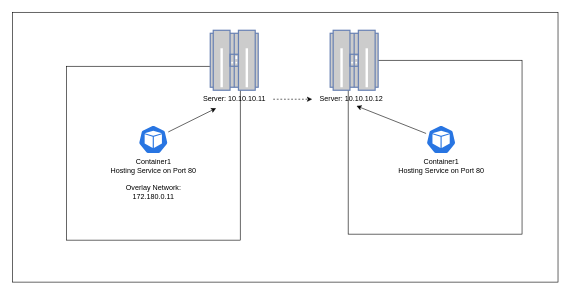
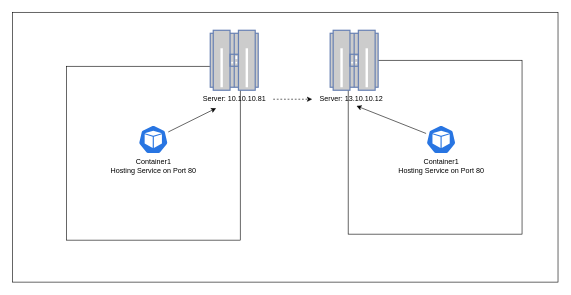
(235, 99) -> (235, 99)
(352, 99) -> (352, 99)
(153, 192) -> none
